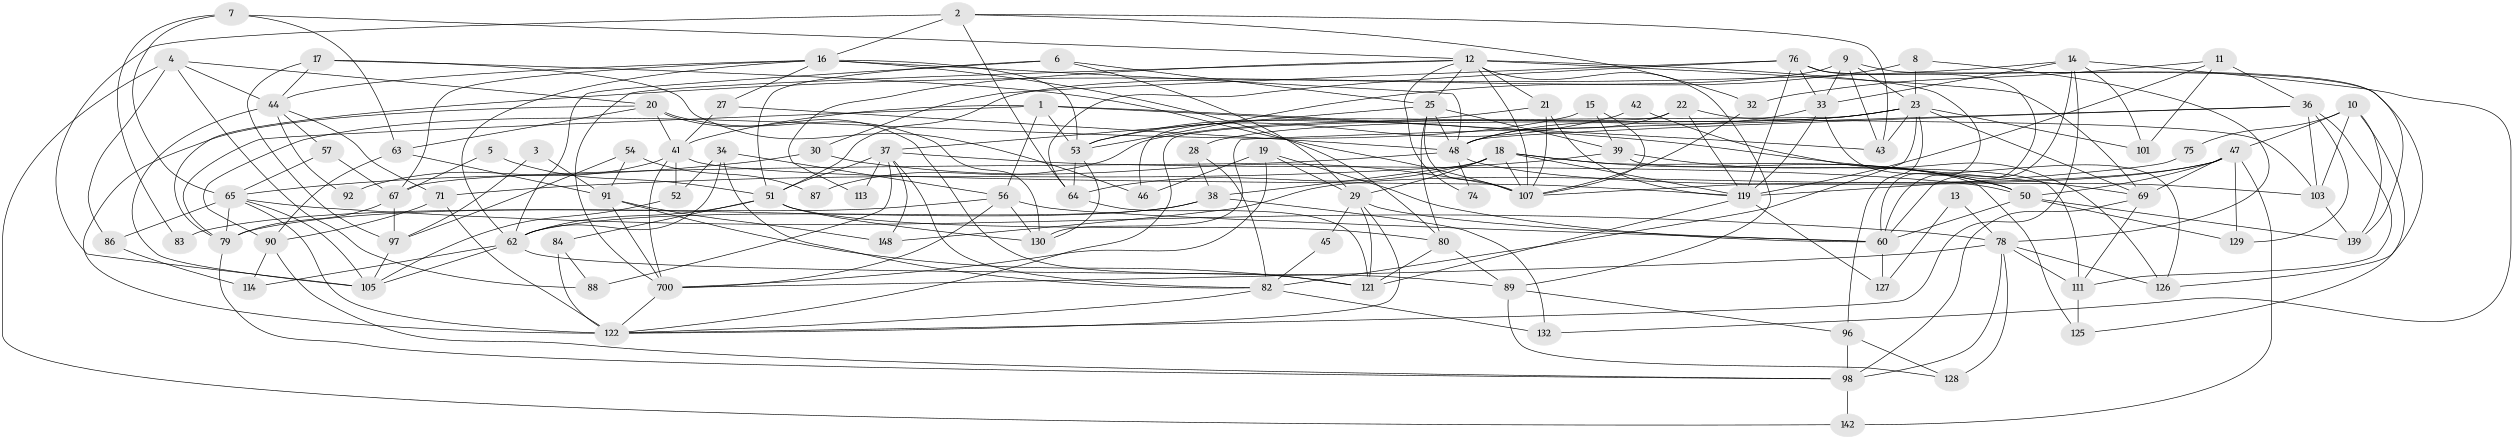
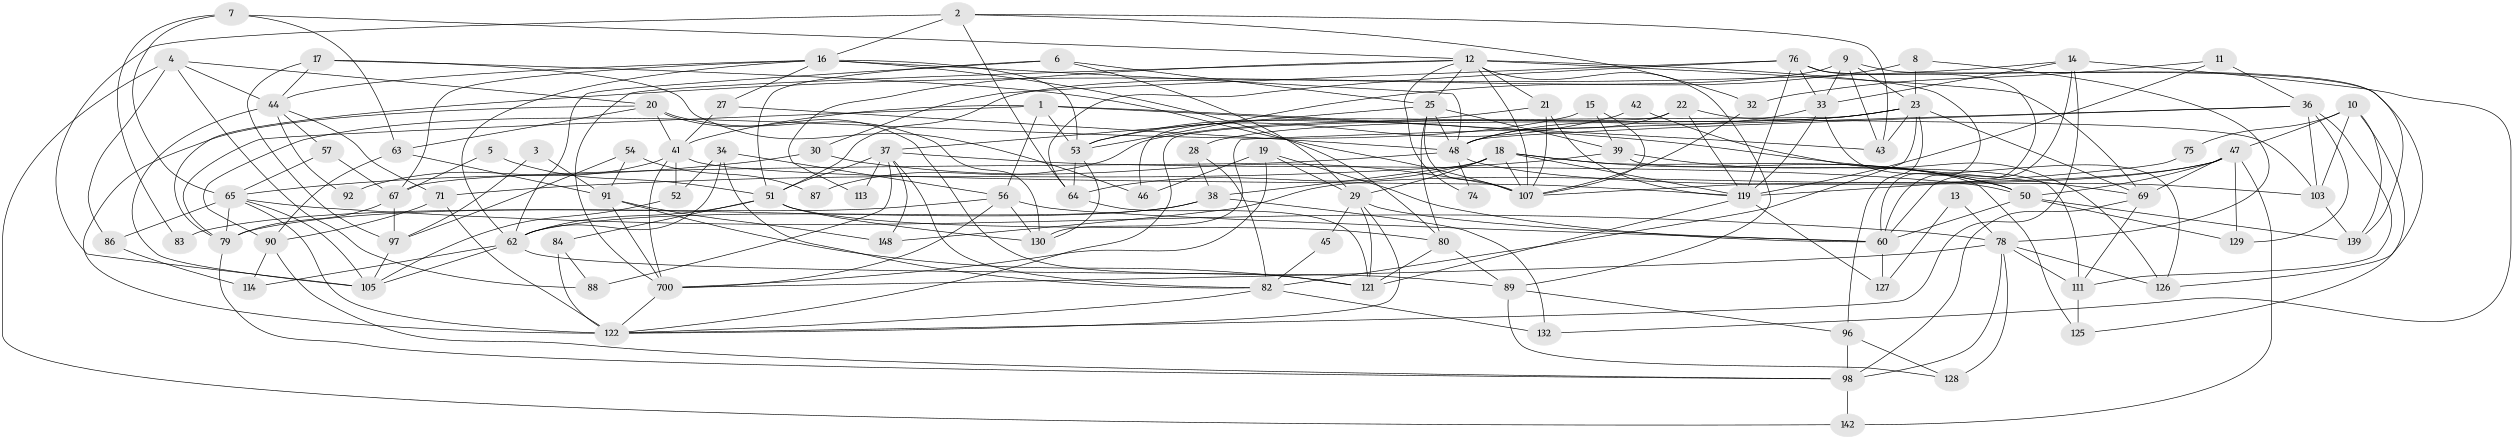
(2143, 151) -> none
